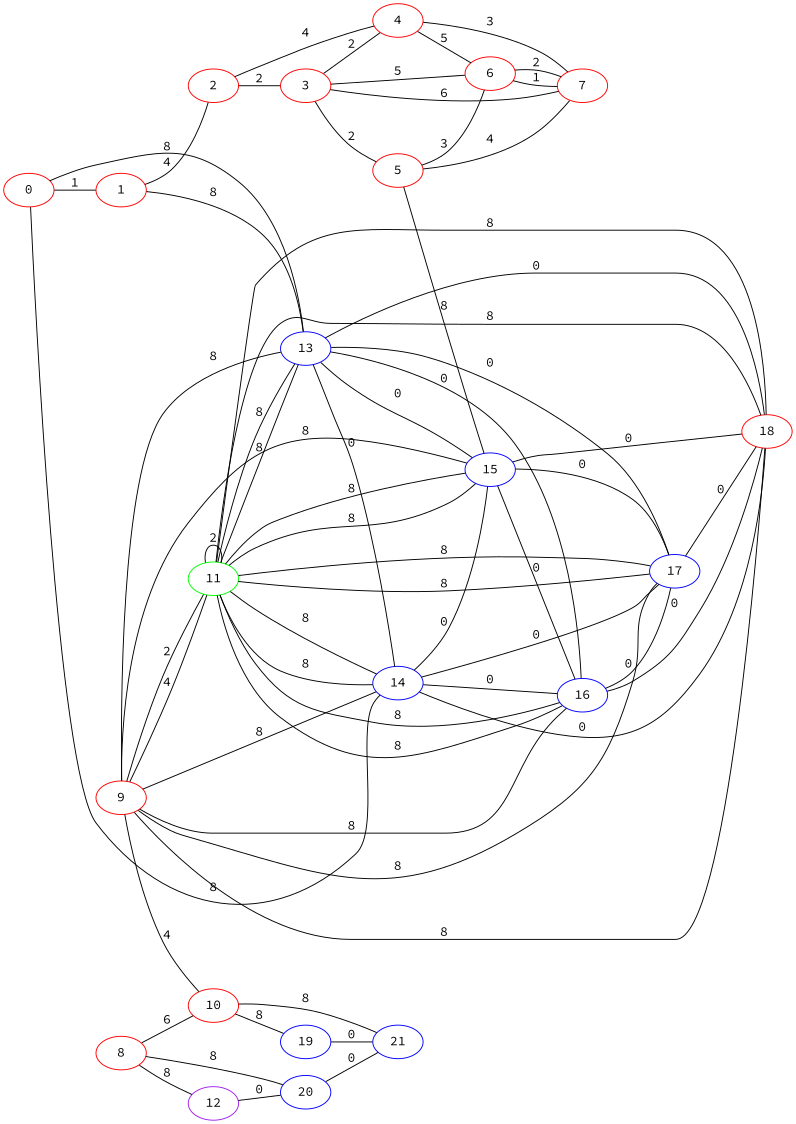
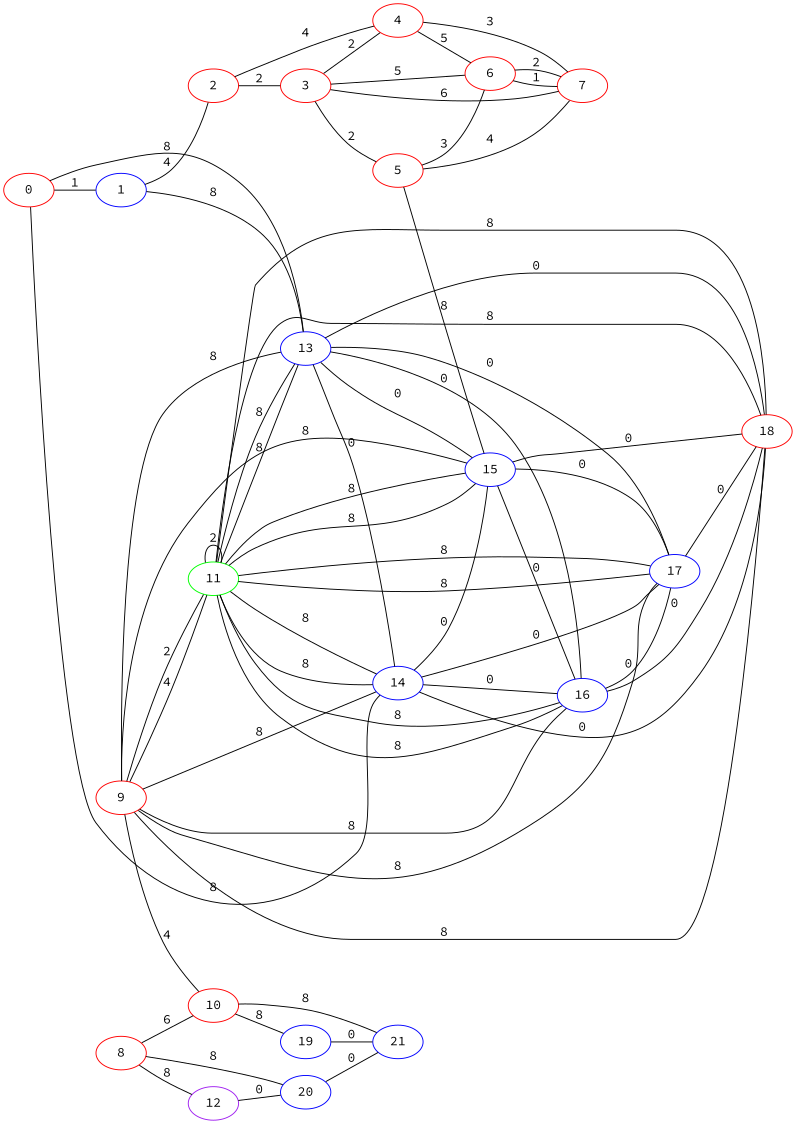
(121, 190) -> (121, 190)
